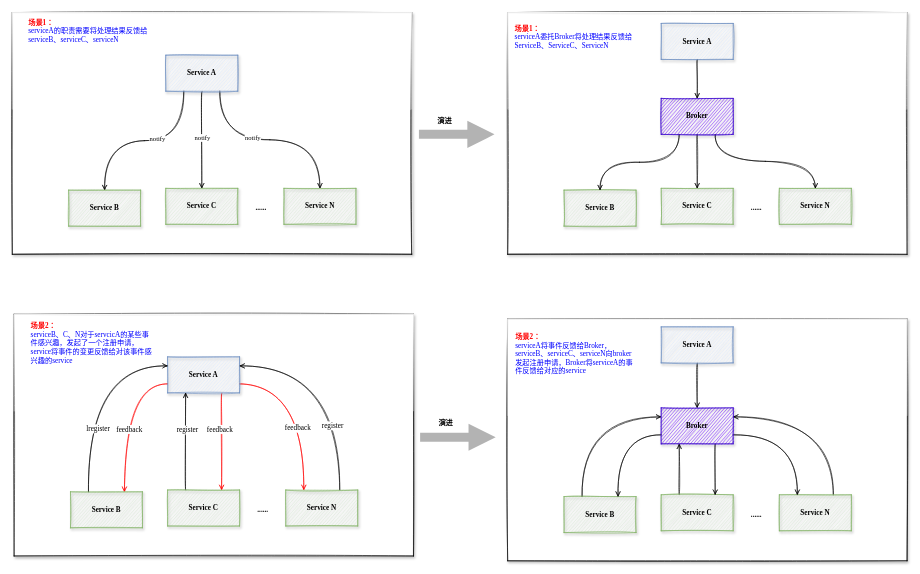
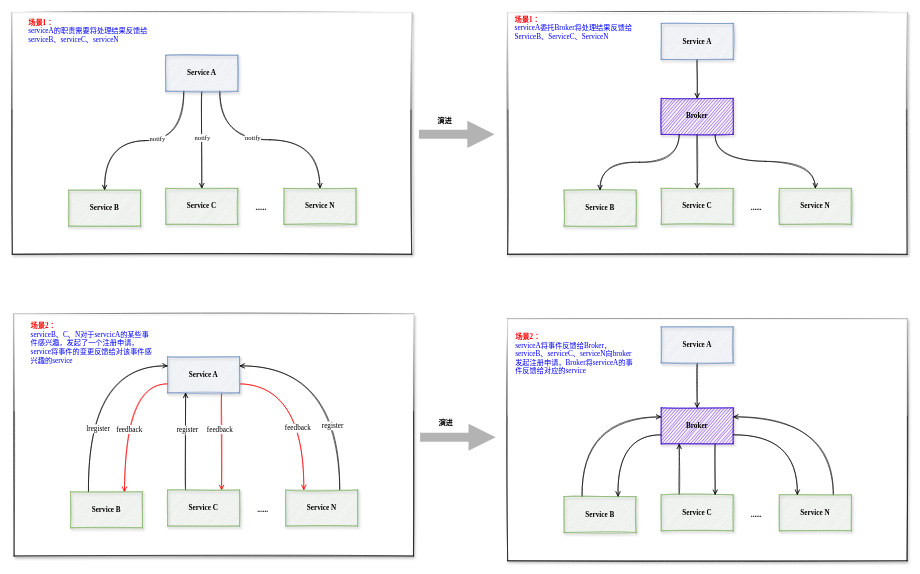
(576, 37) -> (576, 28)
